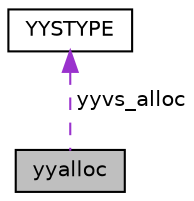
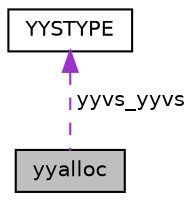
(128, 101) -> (128, 101)
